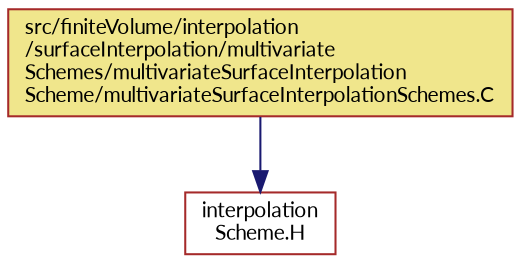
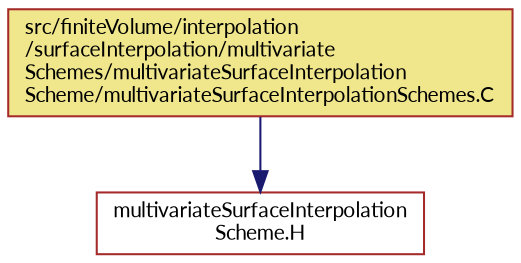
(260, 223) -> (260, 223)
